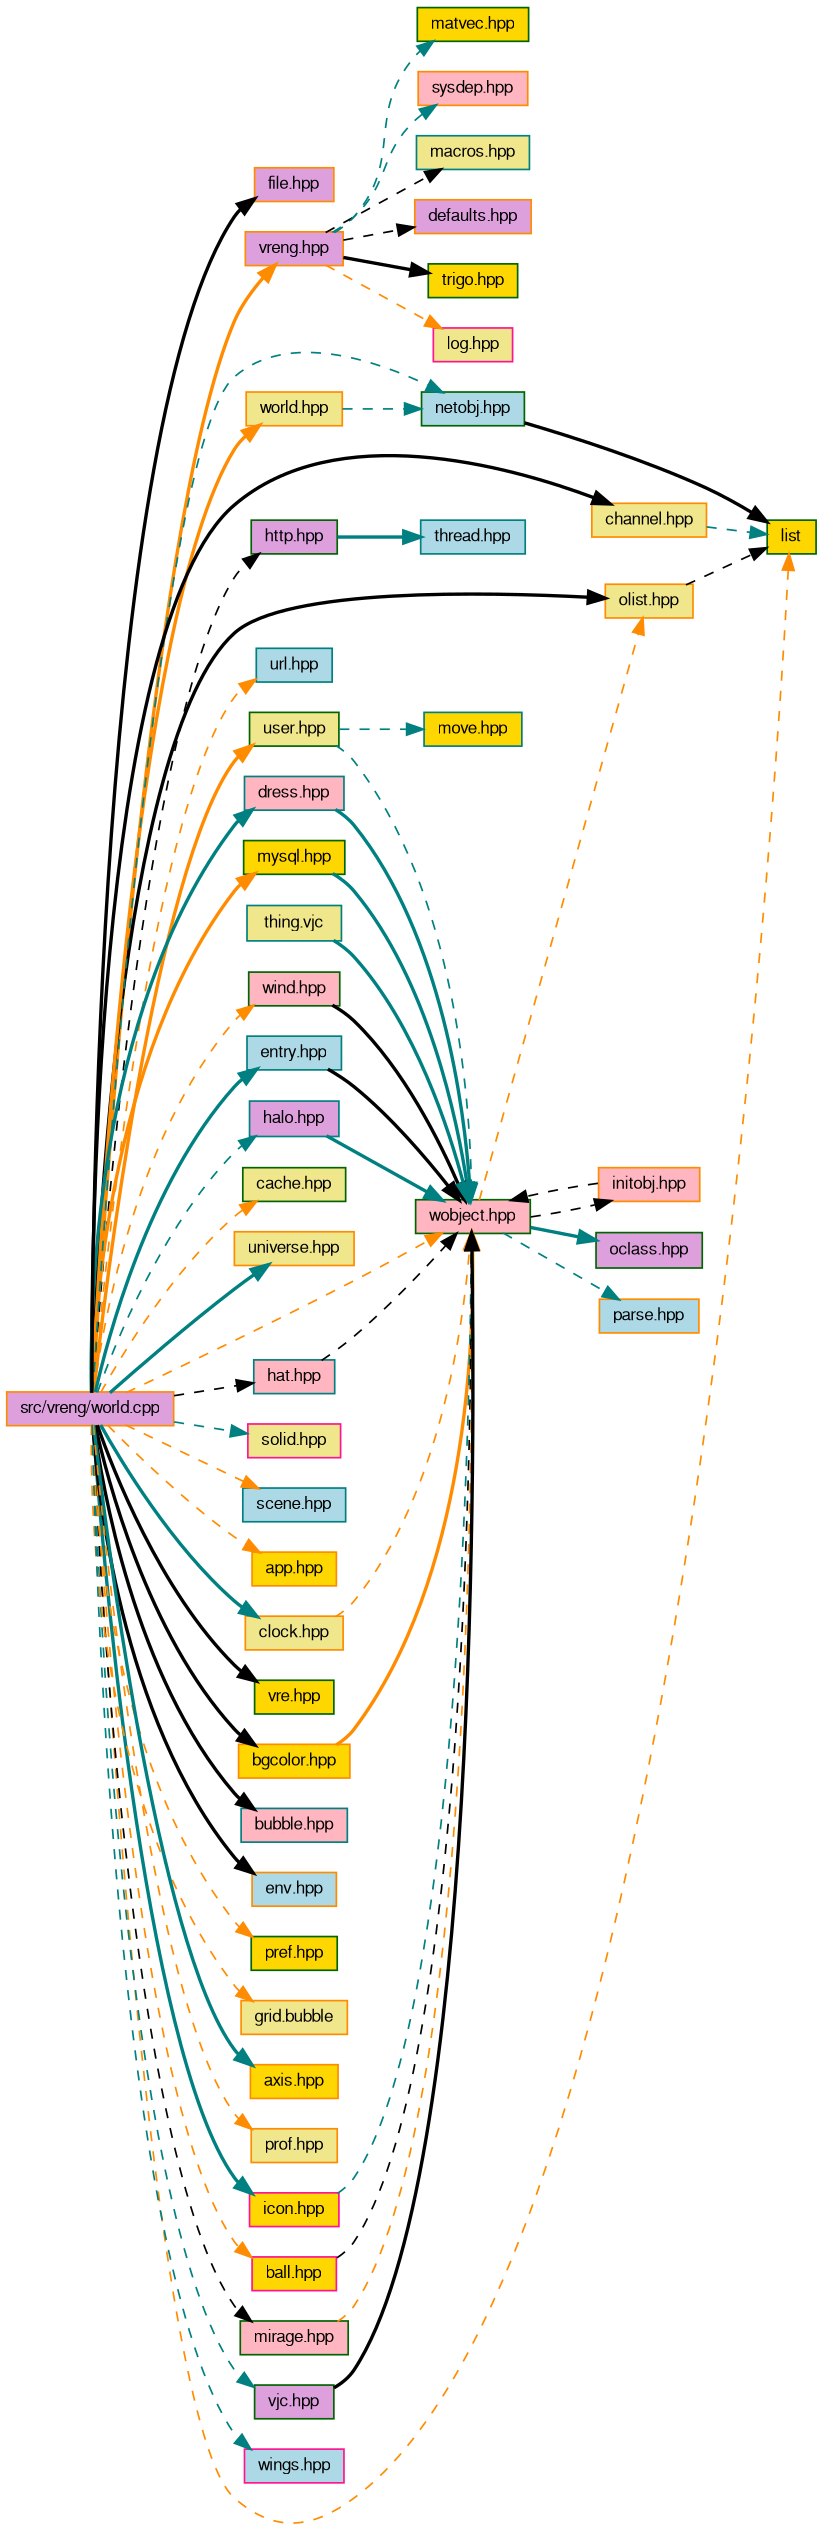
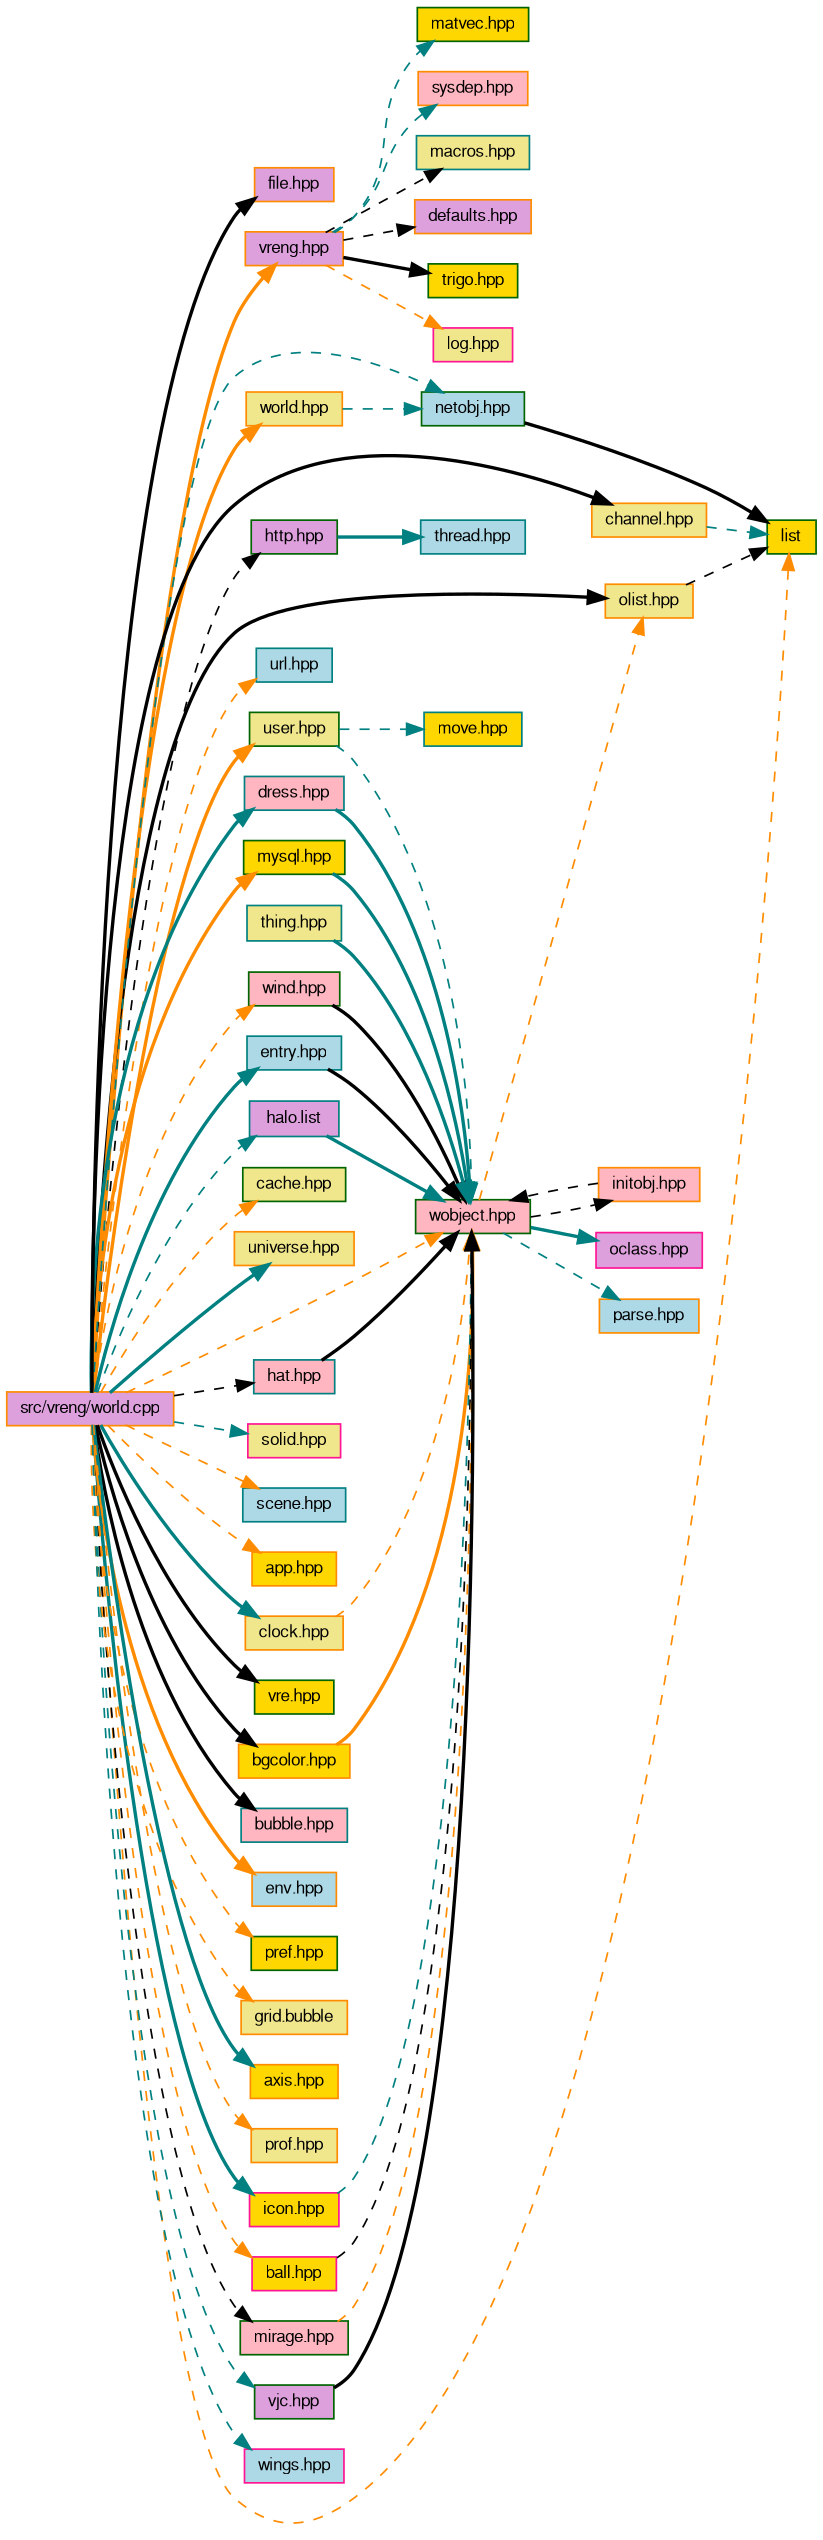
(294, 923) -> (294, 923)
(294, 1119) -> (294, 1119)
(649, 1250) -> (649, 1250)
(387, 1307) -> (387, 1307)
(138, 1666) -> (138, 1666)
